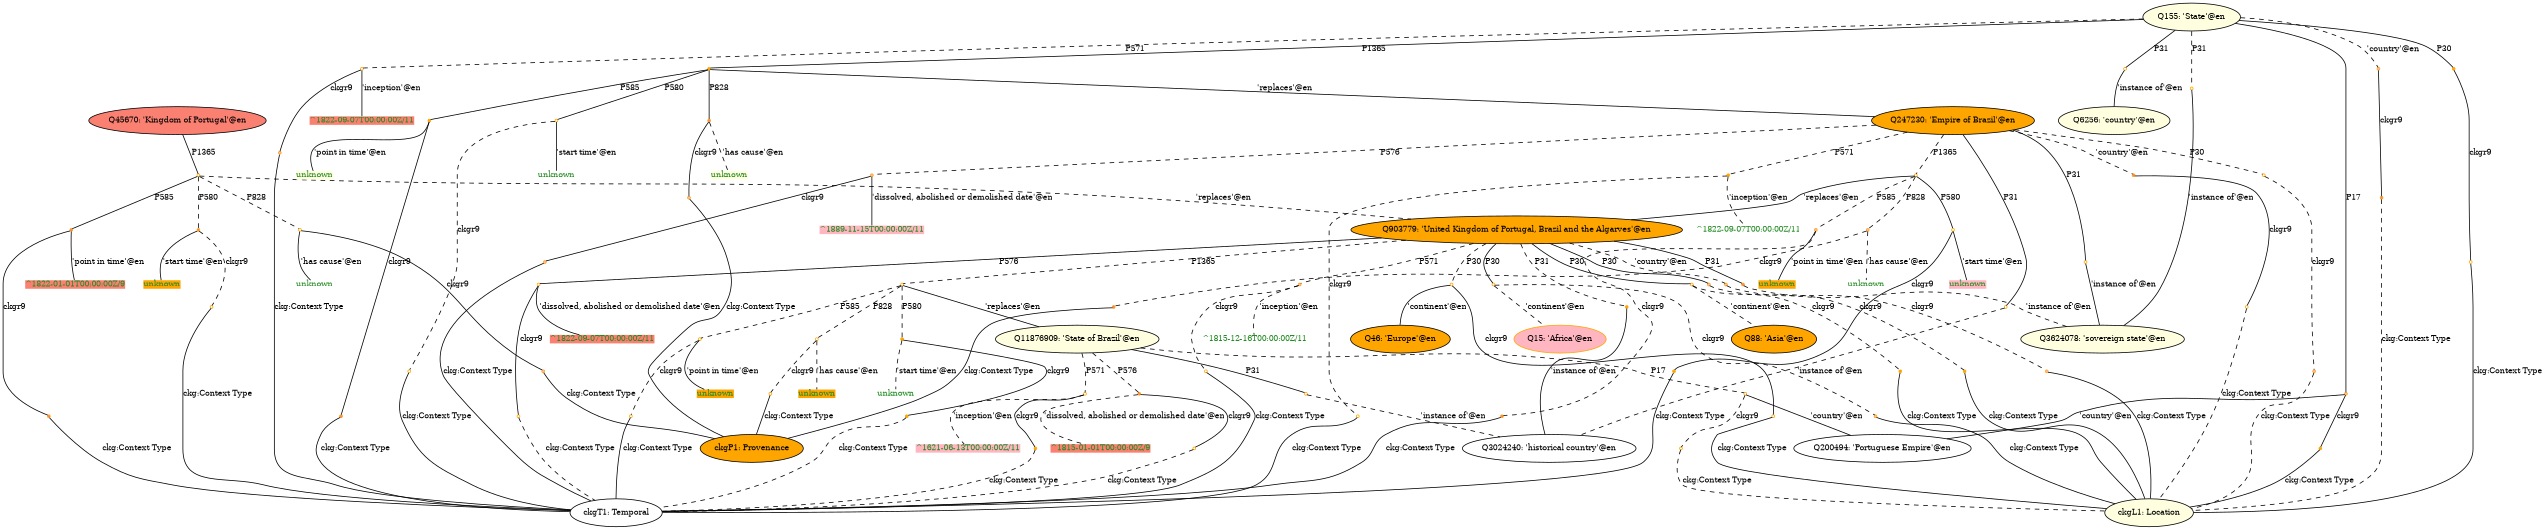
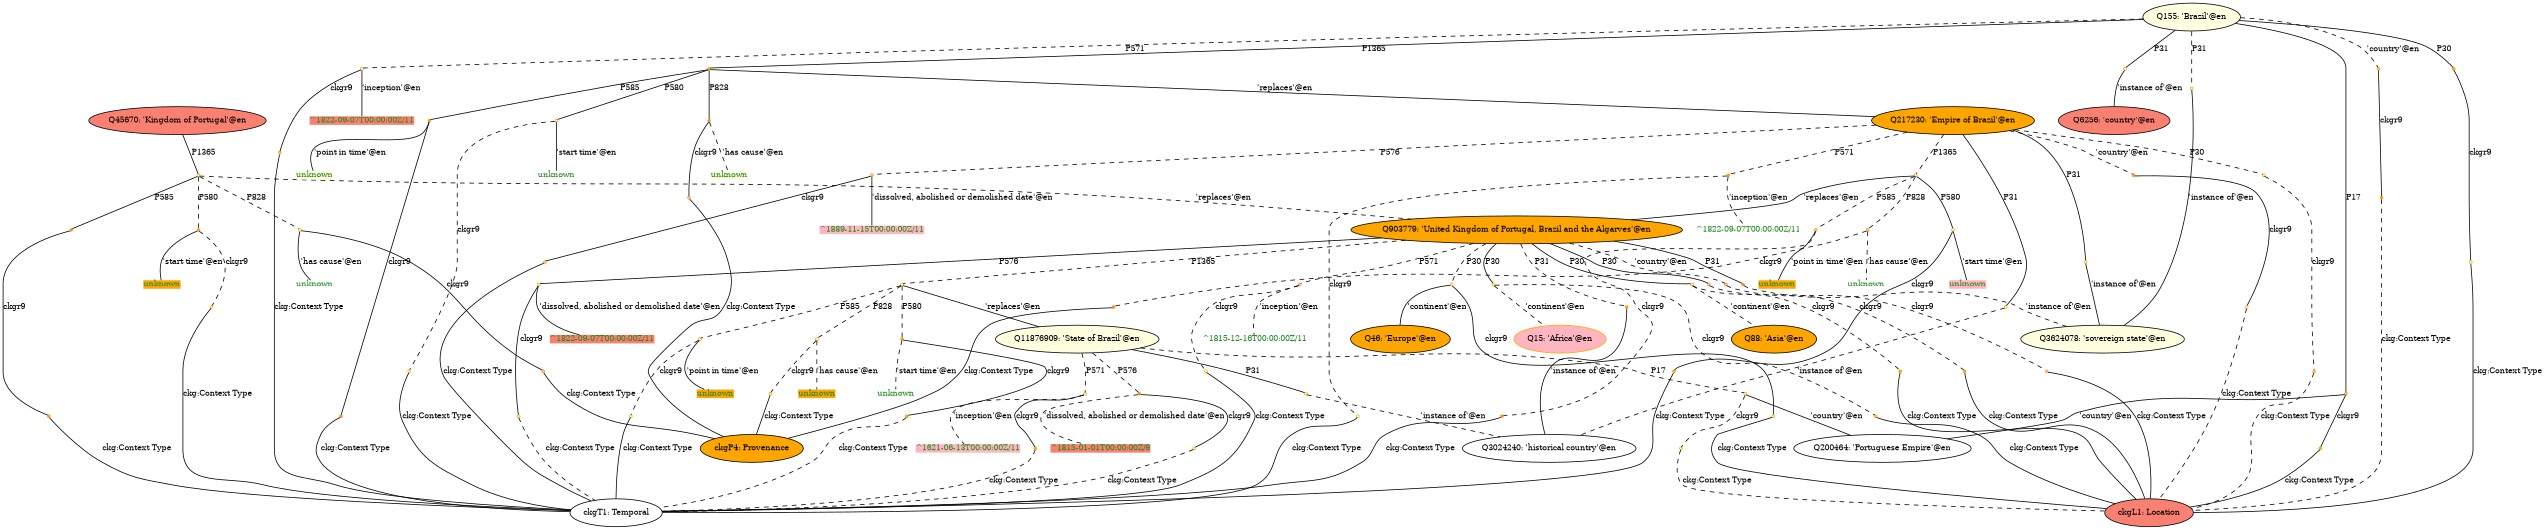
(2192, 17) -> (2192, 17)
(1953, 121) -> (1953, 121)
(2114, 121) -> (2114, 121)
(75, 285) -> none
(752, 448) -> (752, 448)
(1882, 448) -> (1882, 448)
(2149, 513) -> (2149, 513)
